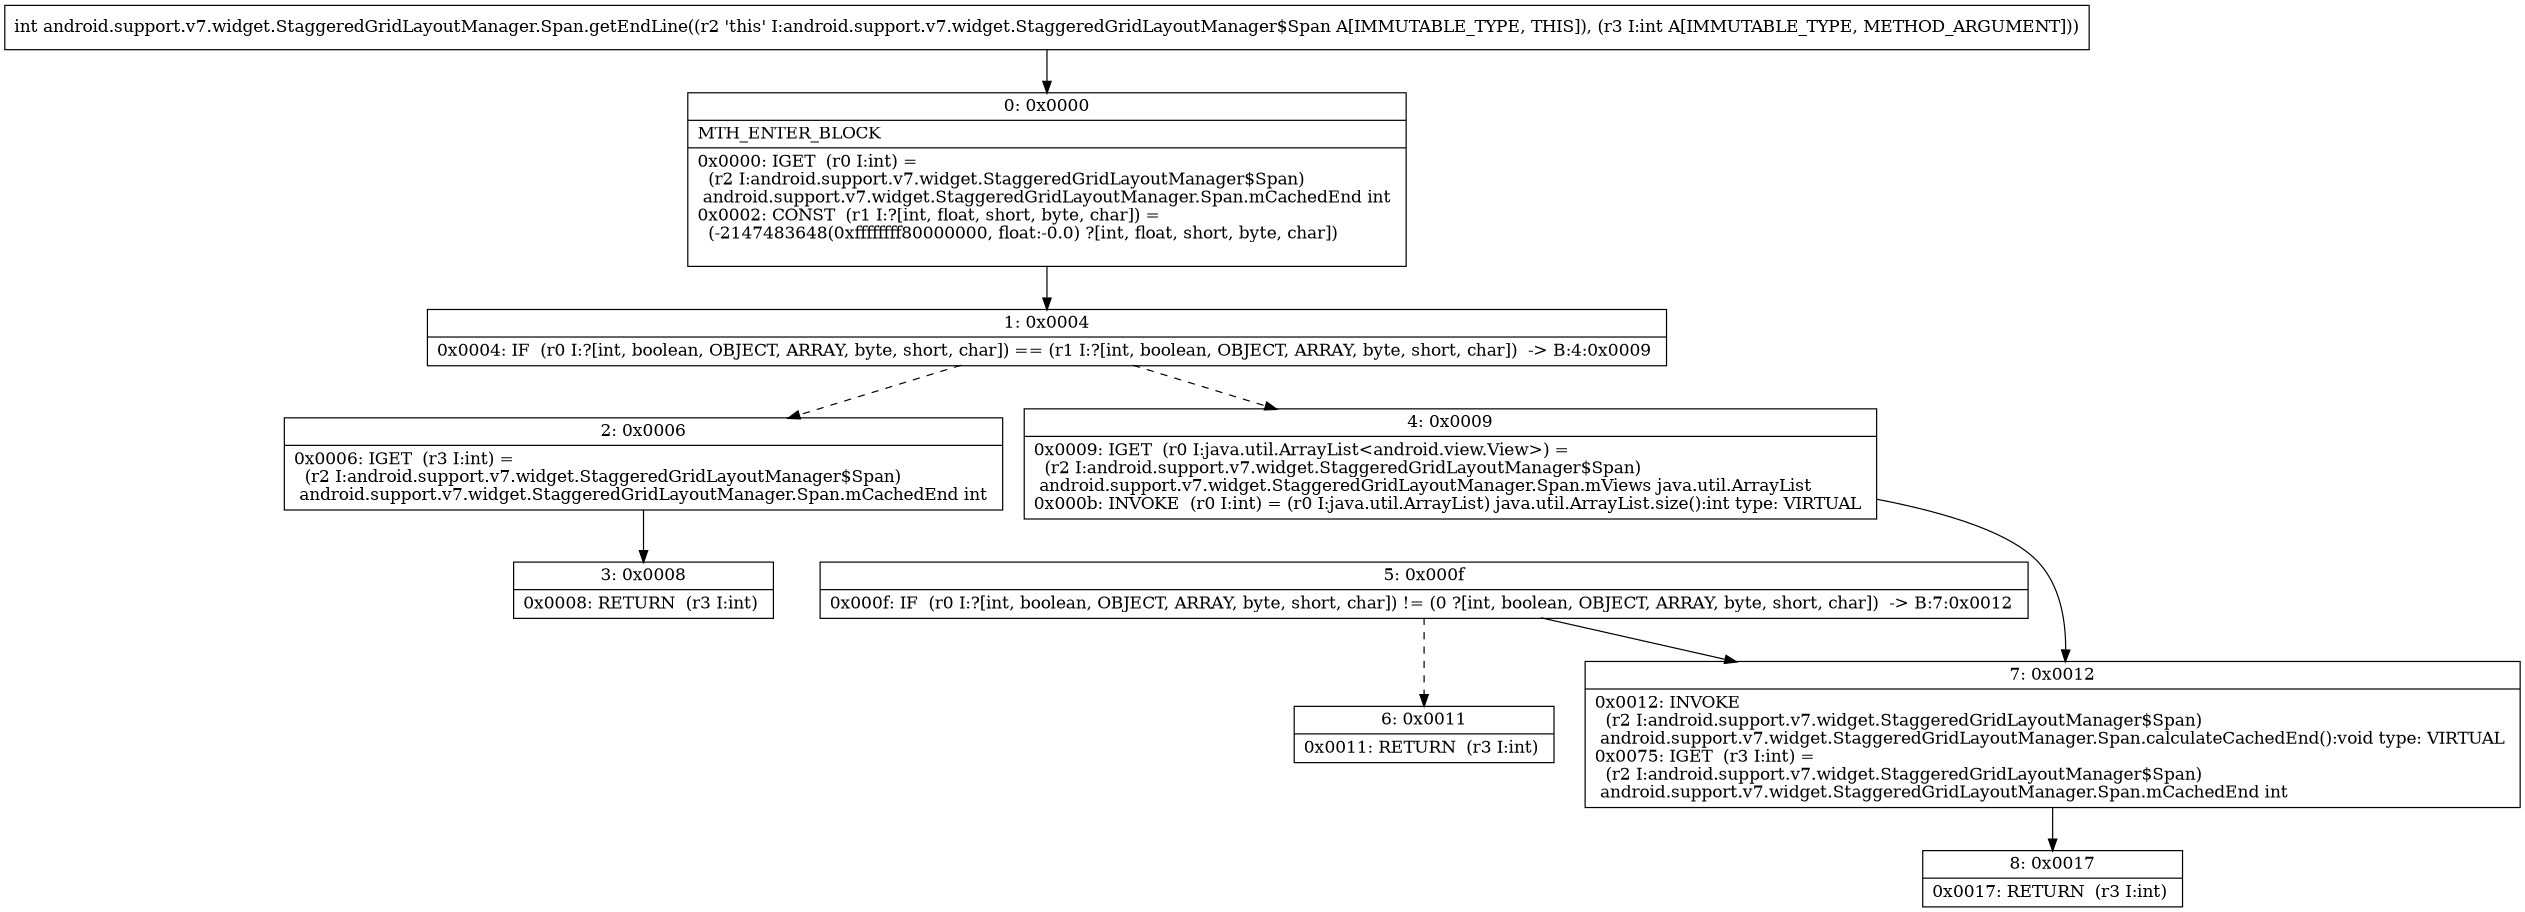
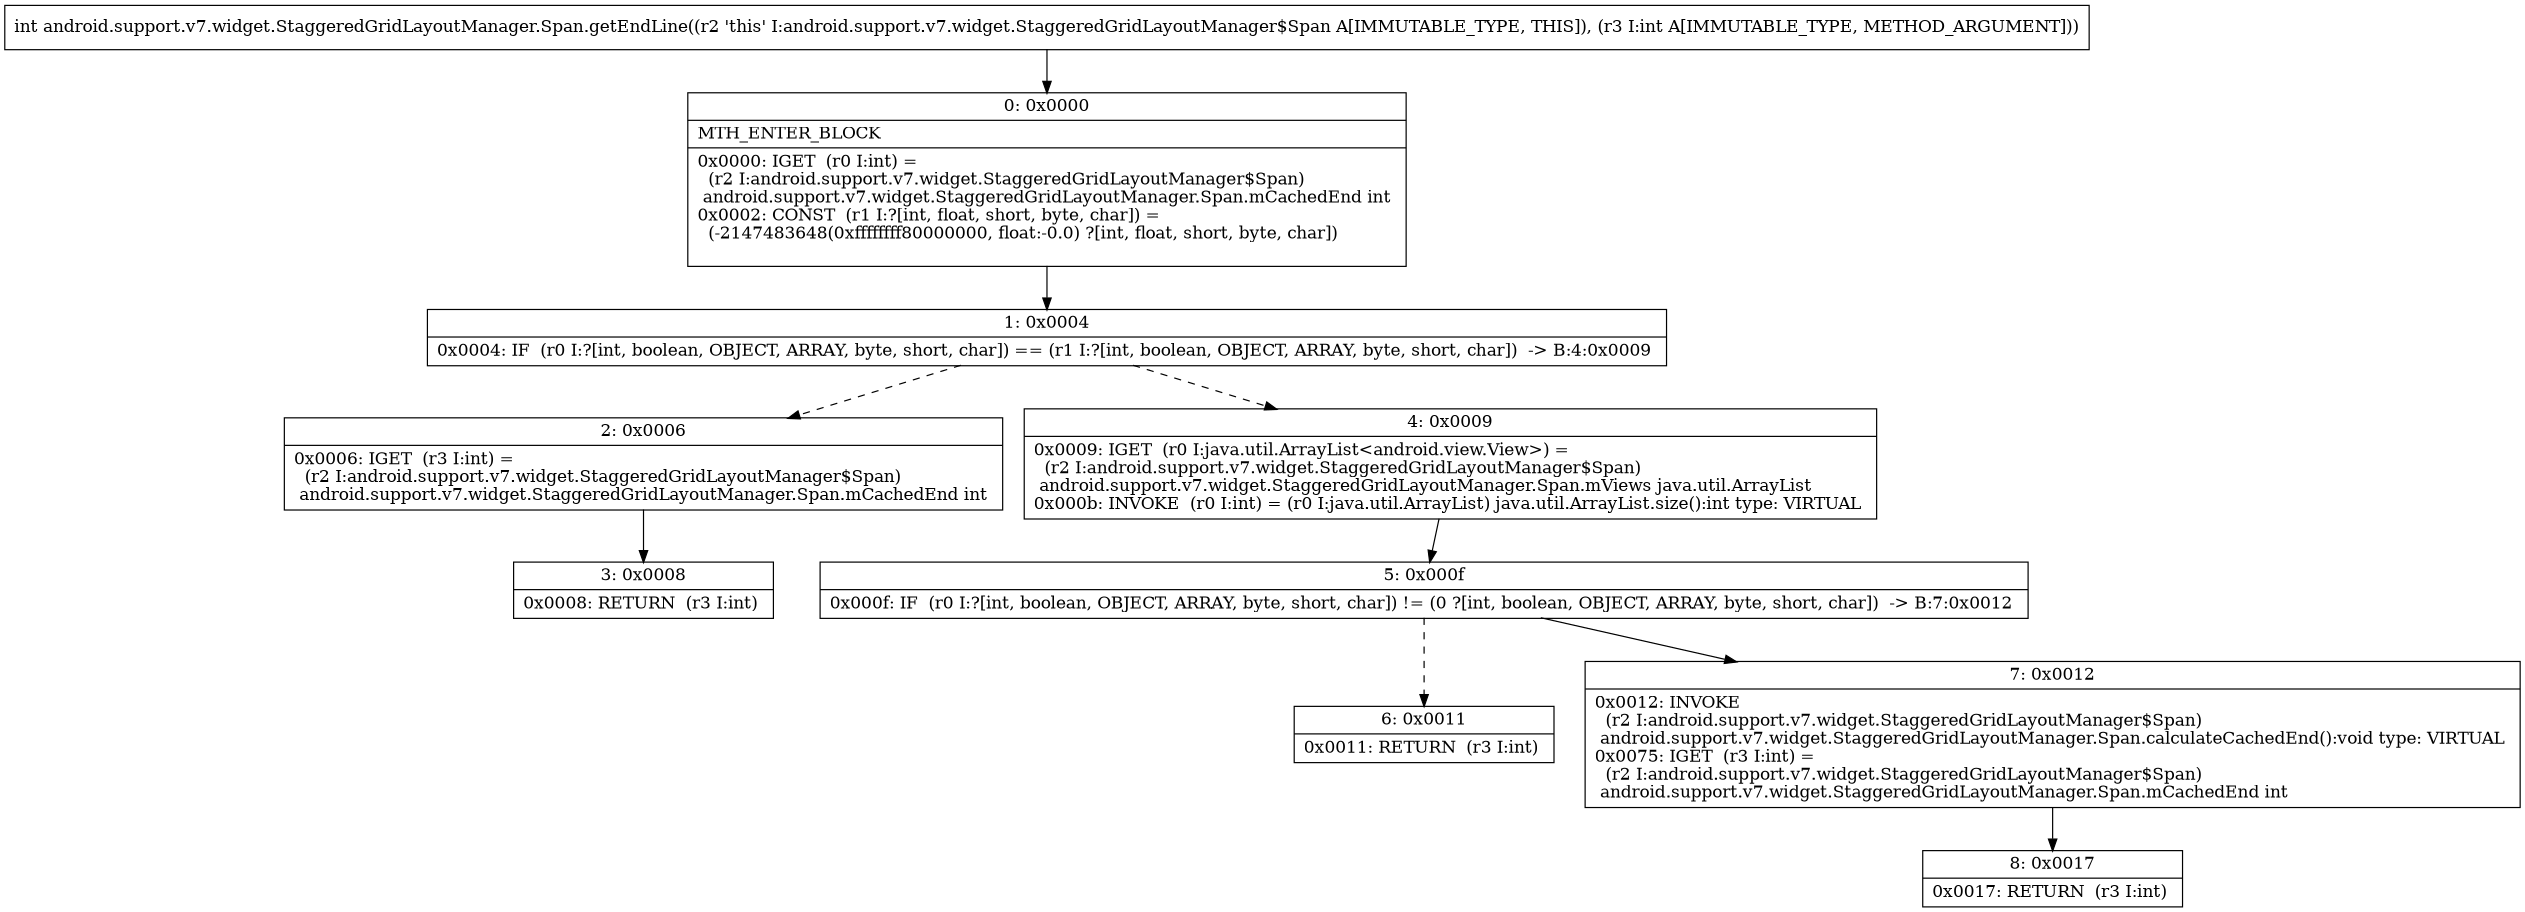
(2005, 539) -> (1436, 535)
